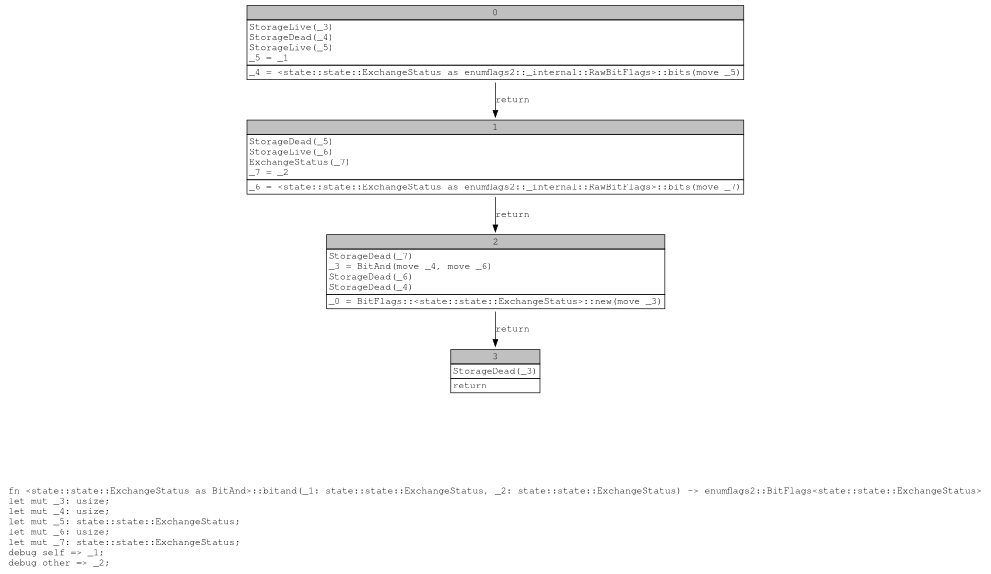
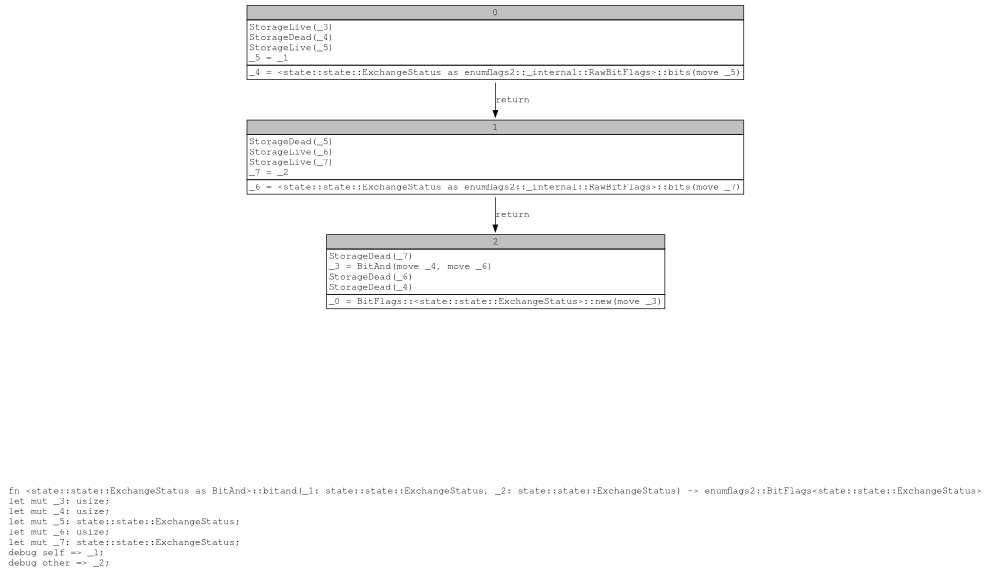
(300, 162) -> (292, 162)
(495, 371) -> none
